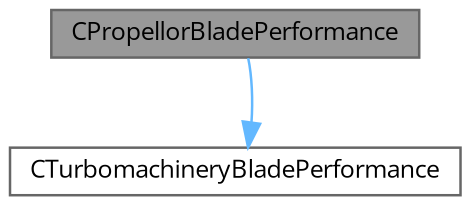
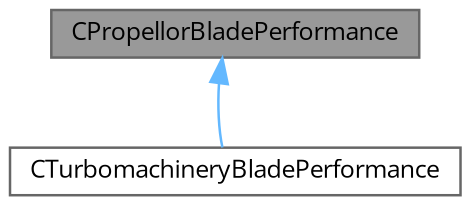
(252, 90) -> (219, 116)
